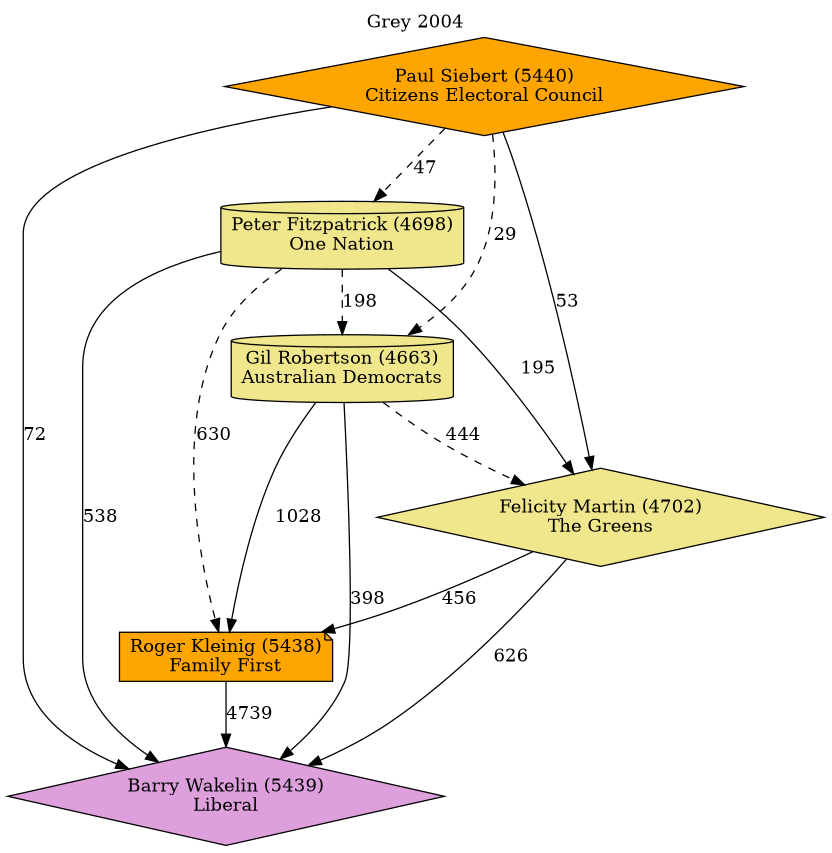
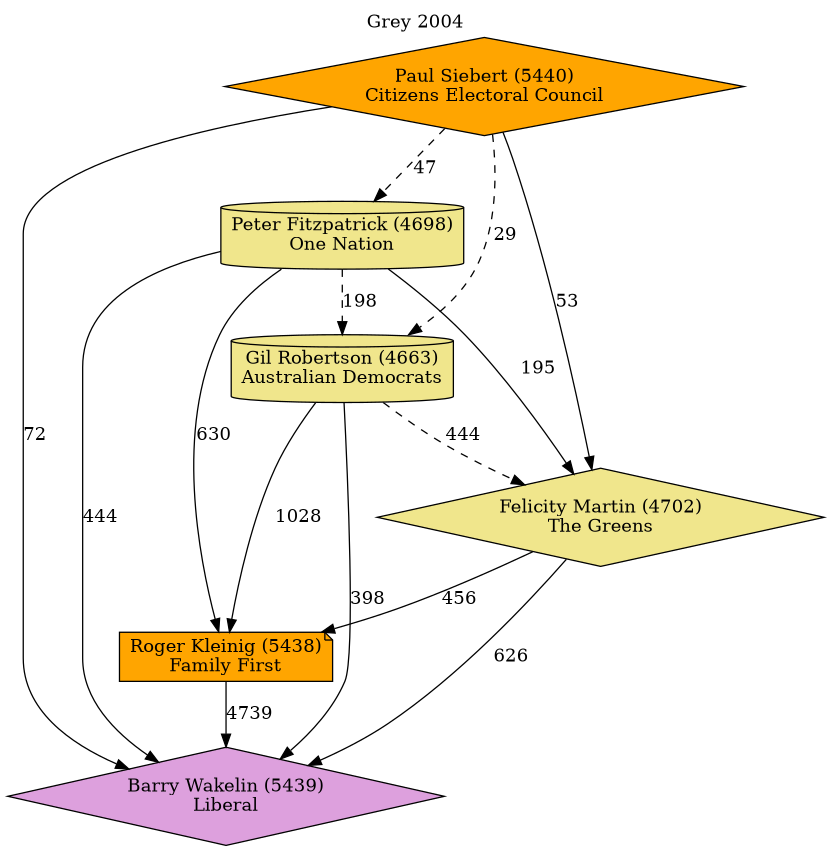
(196, 431) -> (196, 431)
(101, 517) -> (101, 517)
